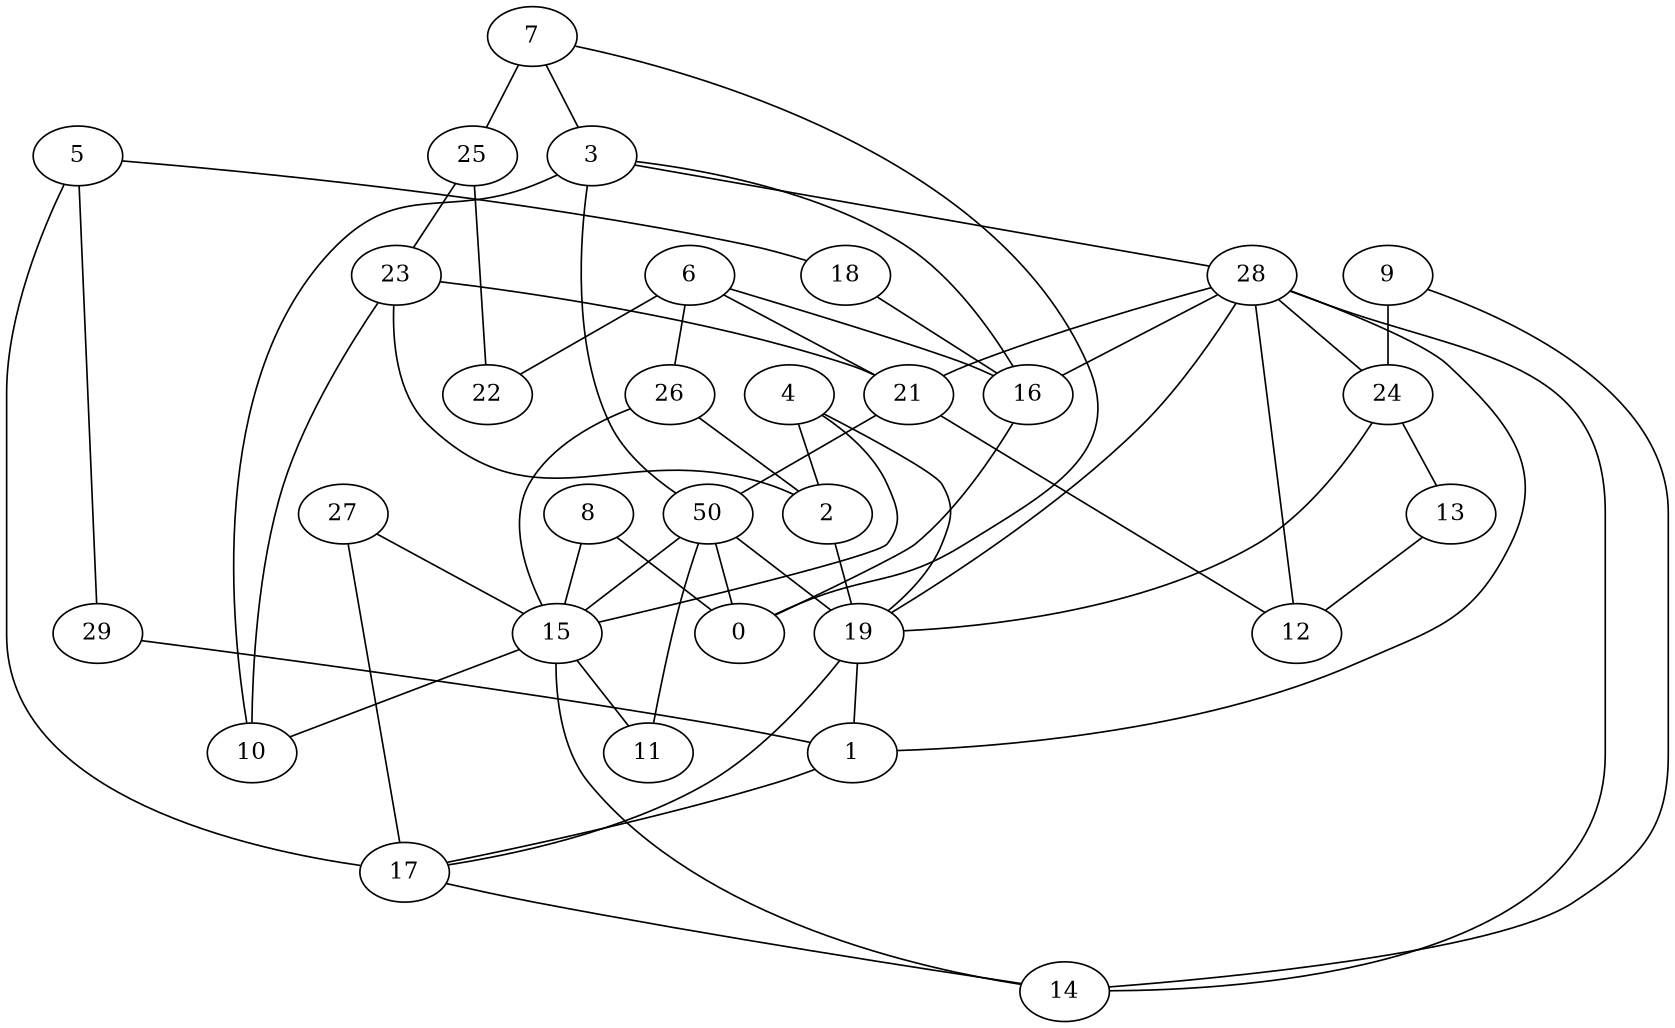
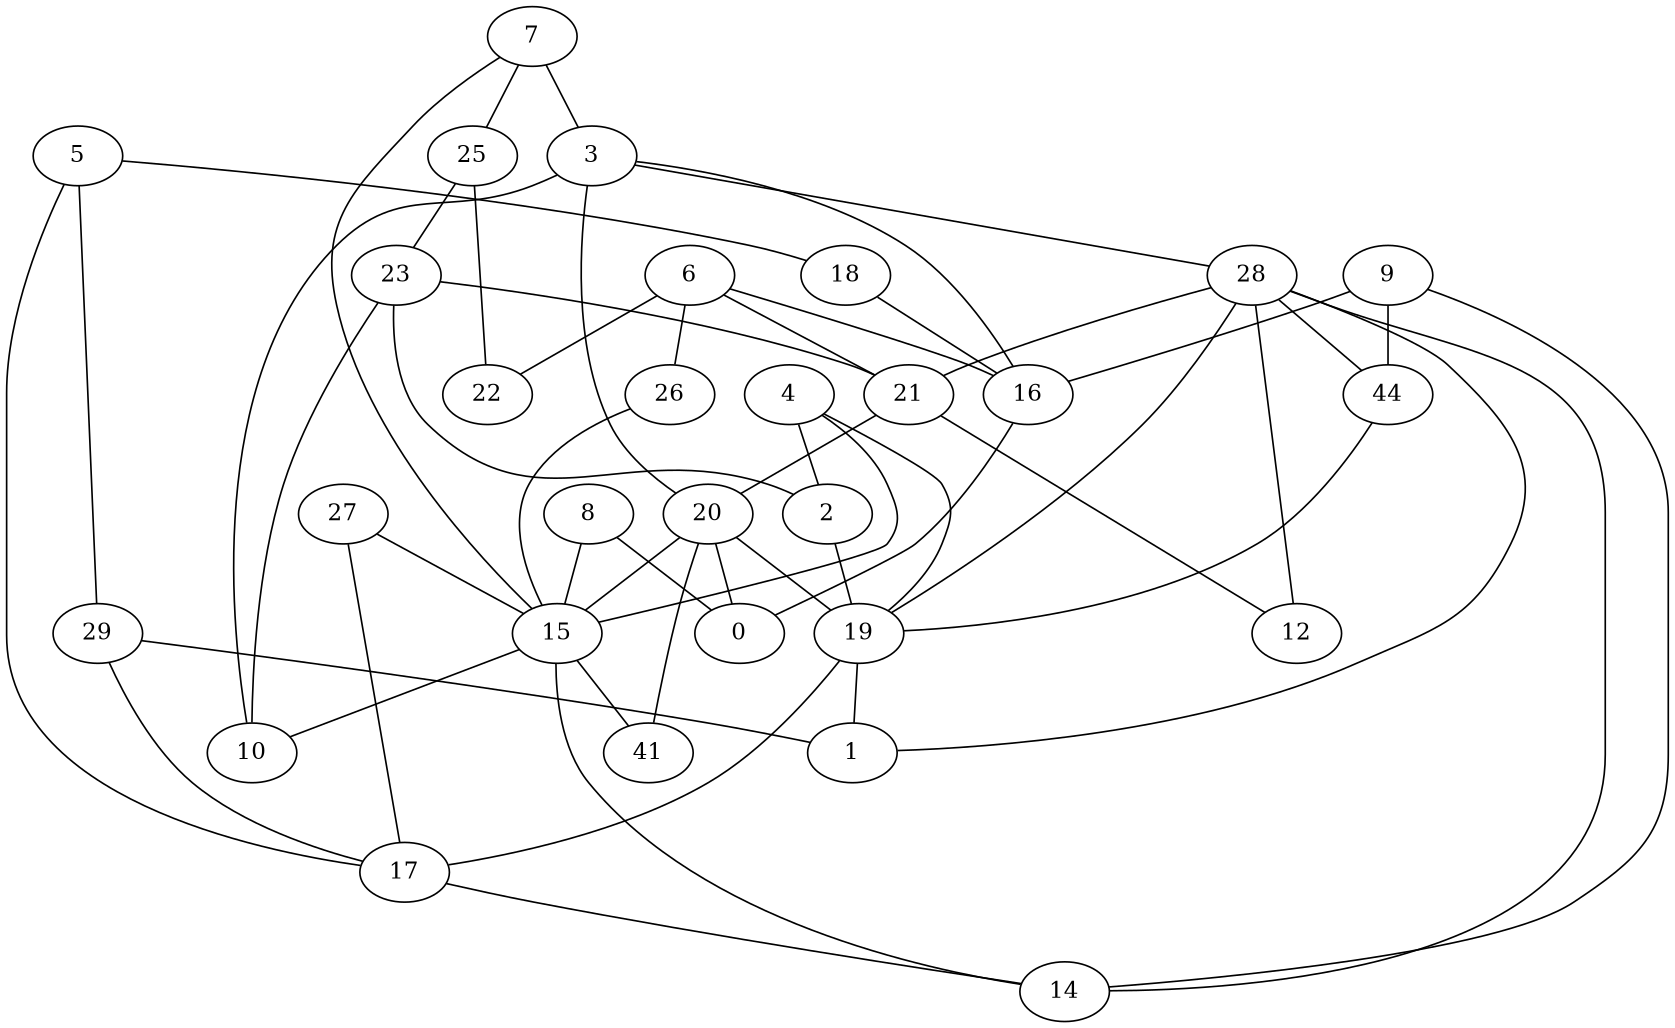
(1042, 289) -> (344, 328)
(1140, 335) -> (1196, 343)
(1388, 395) -> (1388, 395)
(749, 454) -> none
(708, 514) -> (708, 514)
(1451, 514) -> none
(648, 753) -> (648, 753)
(678, 810) -> (209, 795)
